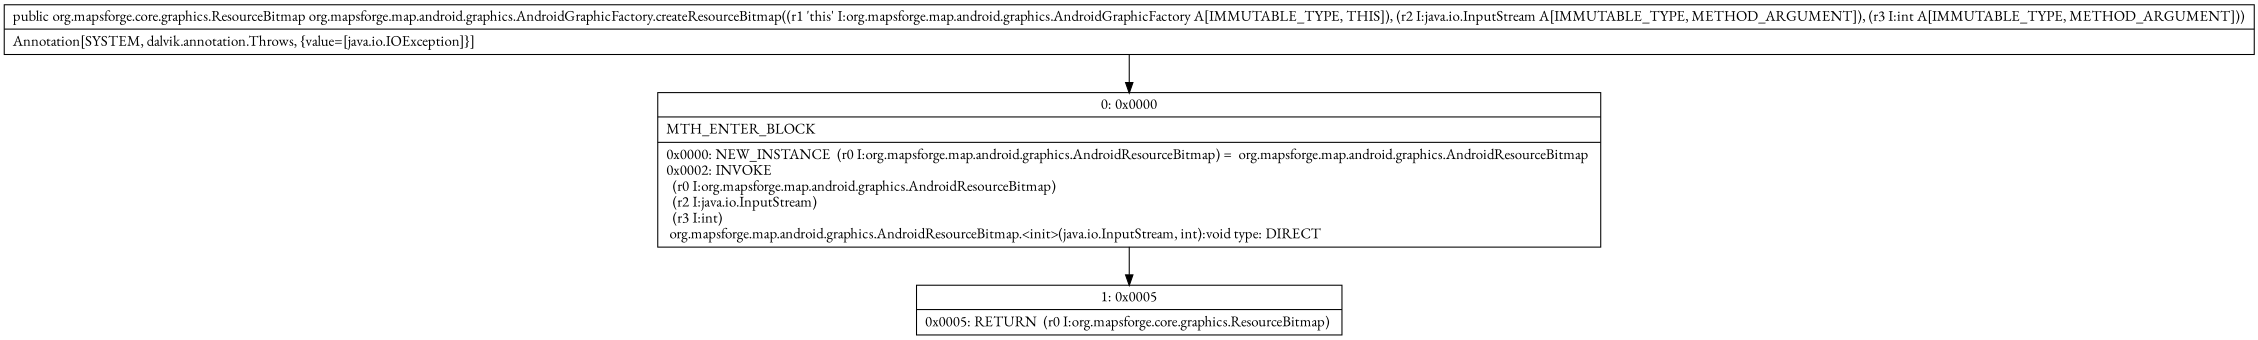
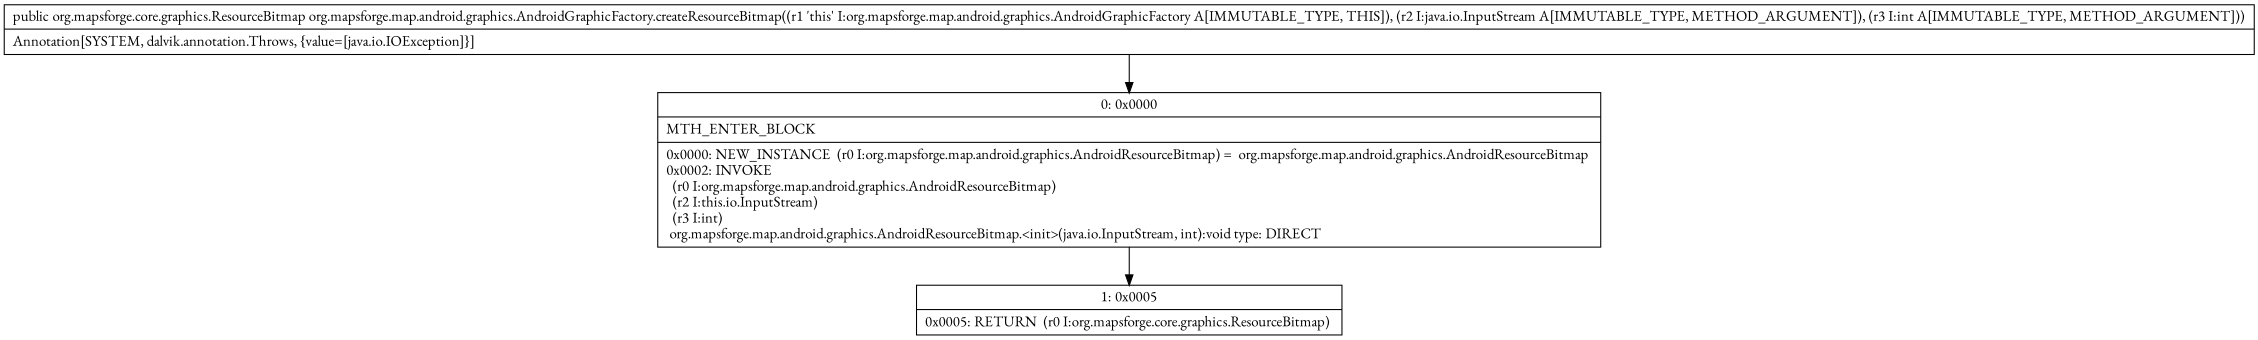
(742, 202) -> (742, 202)
